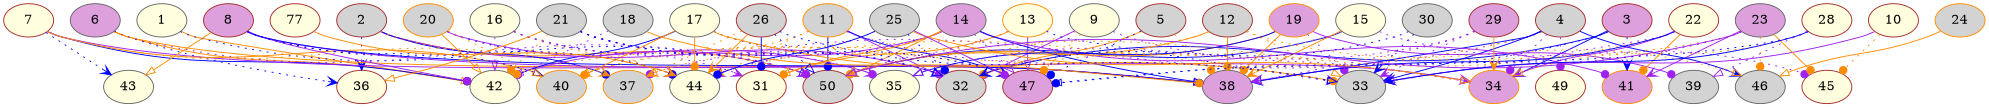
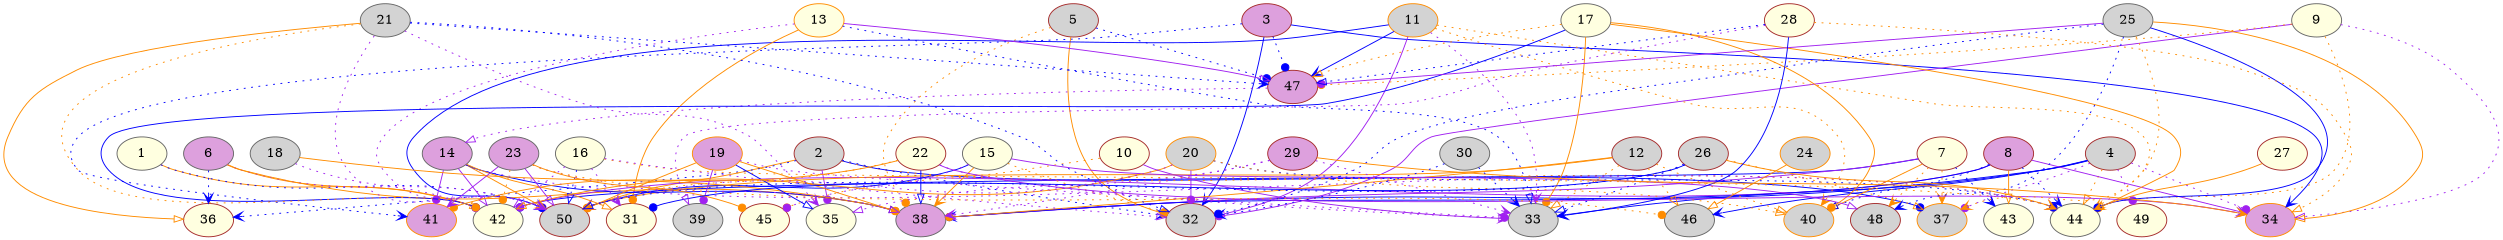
(295, 20) -> (2282, 154)
(991, 50) -> (870, 99)
(823, 53) -> (999, 190)
none -> (1875, 220)
